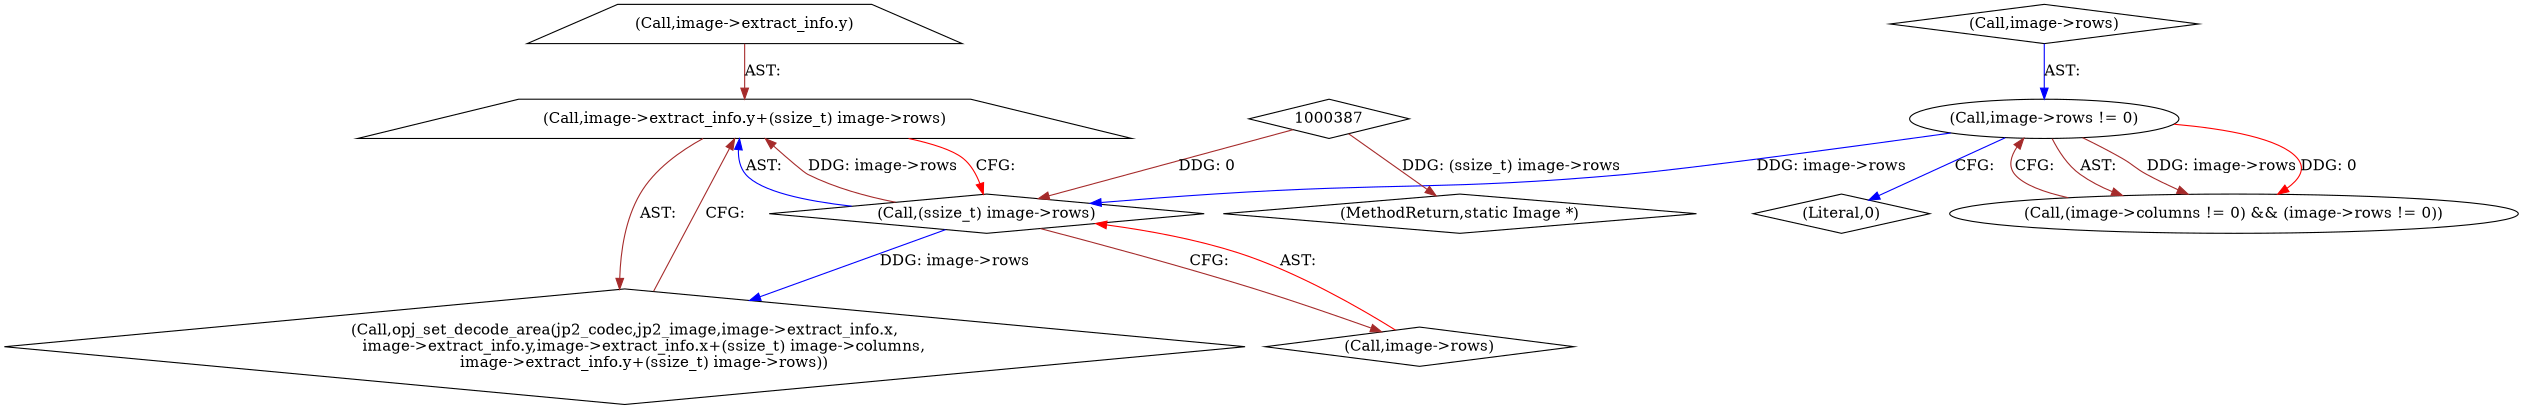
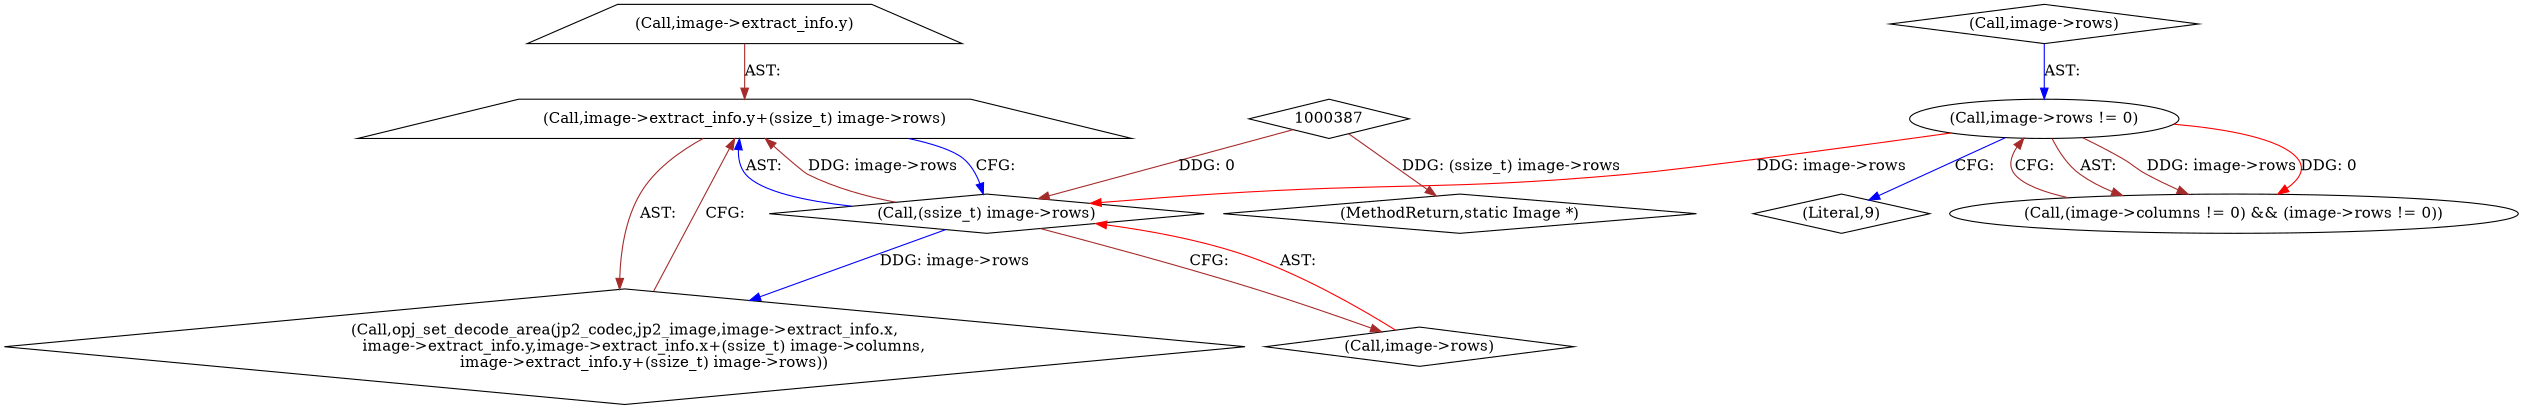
(951, 151) -> (951, 151)
(1527, 182) -> (1527, 182)
(1841, 214) -> (1841, 214)
